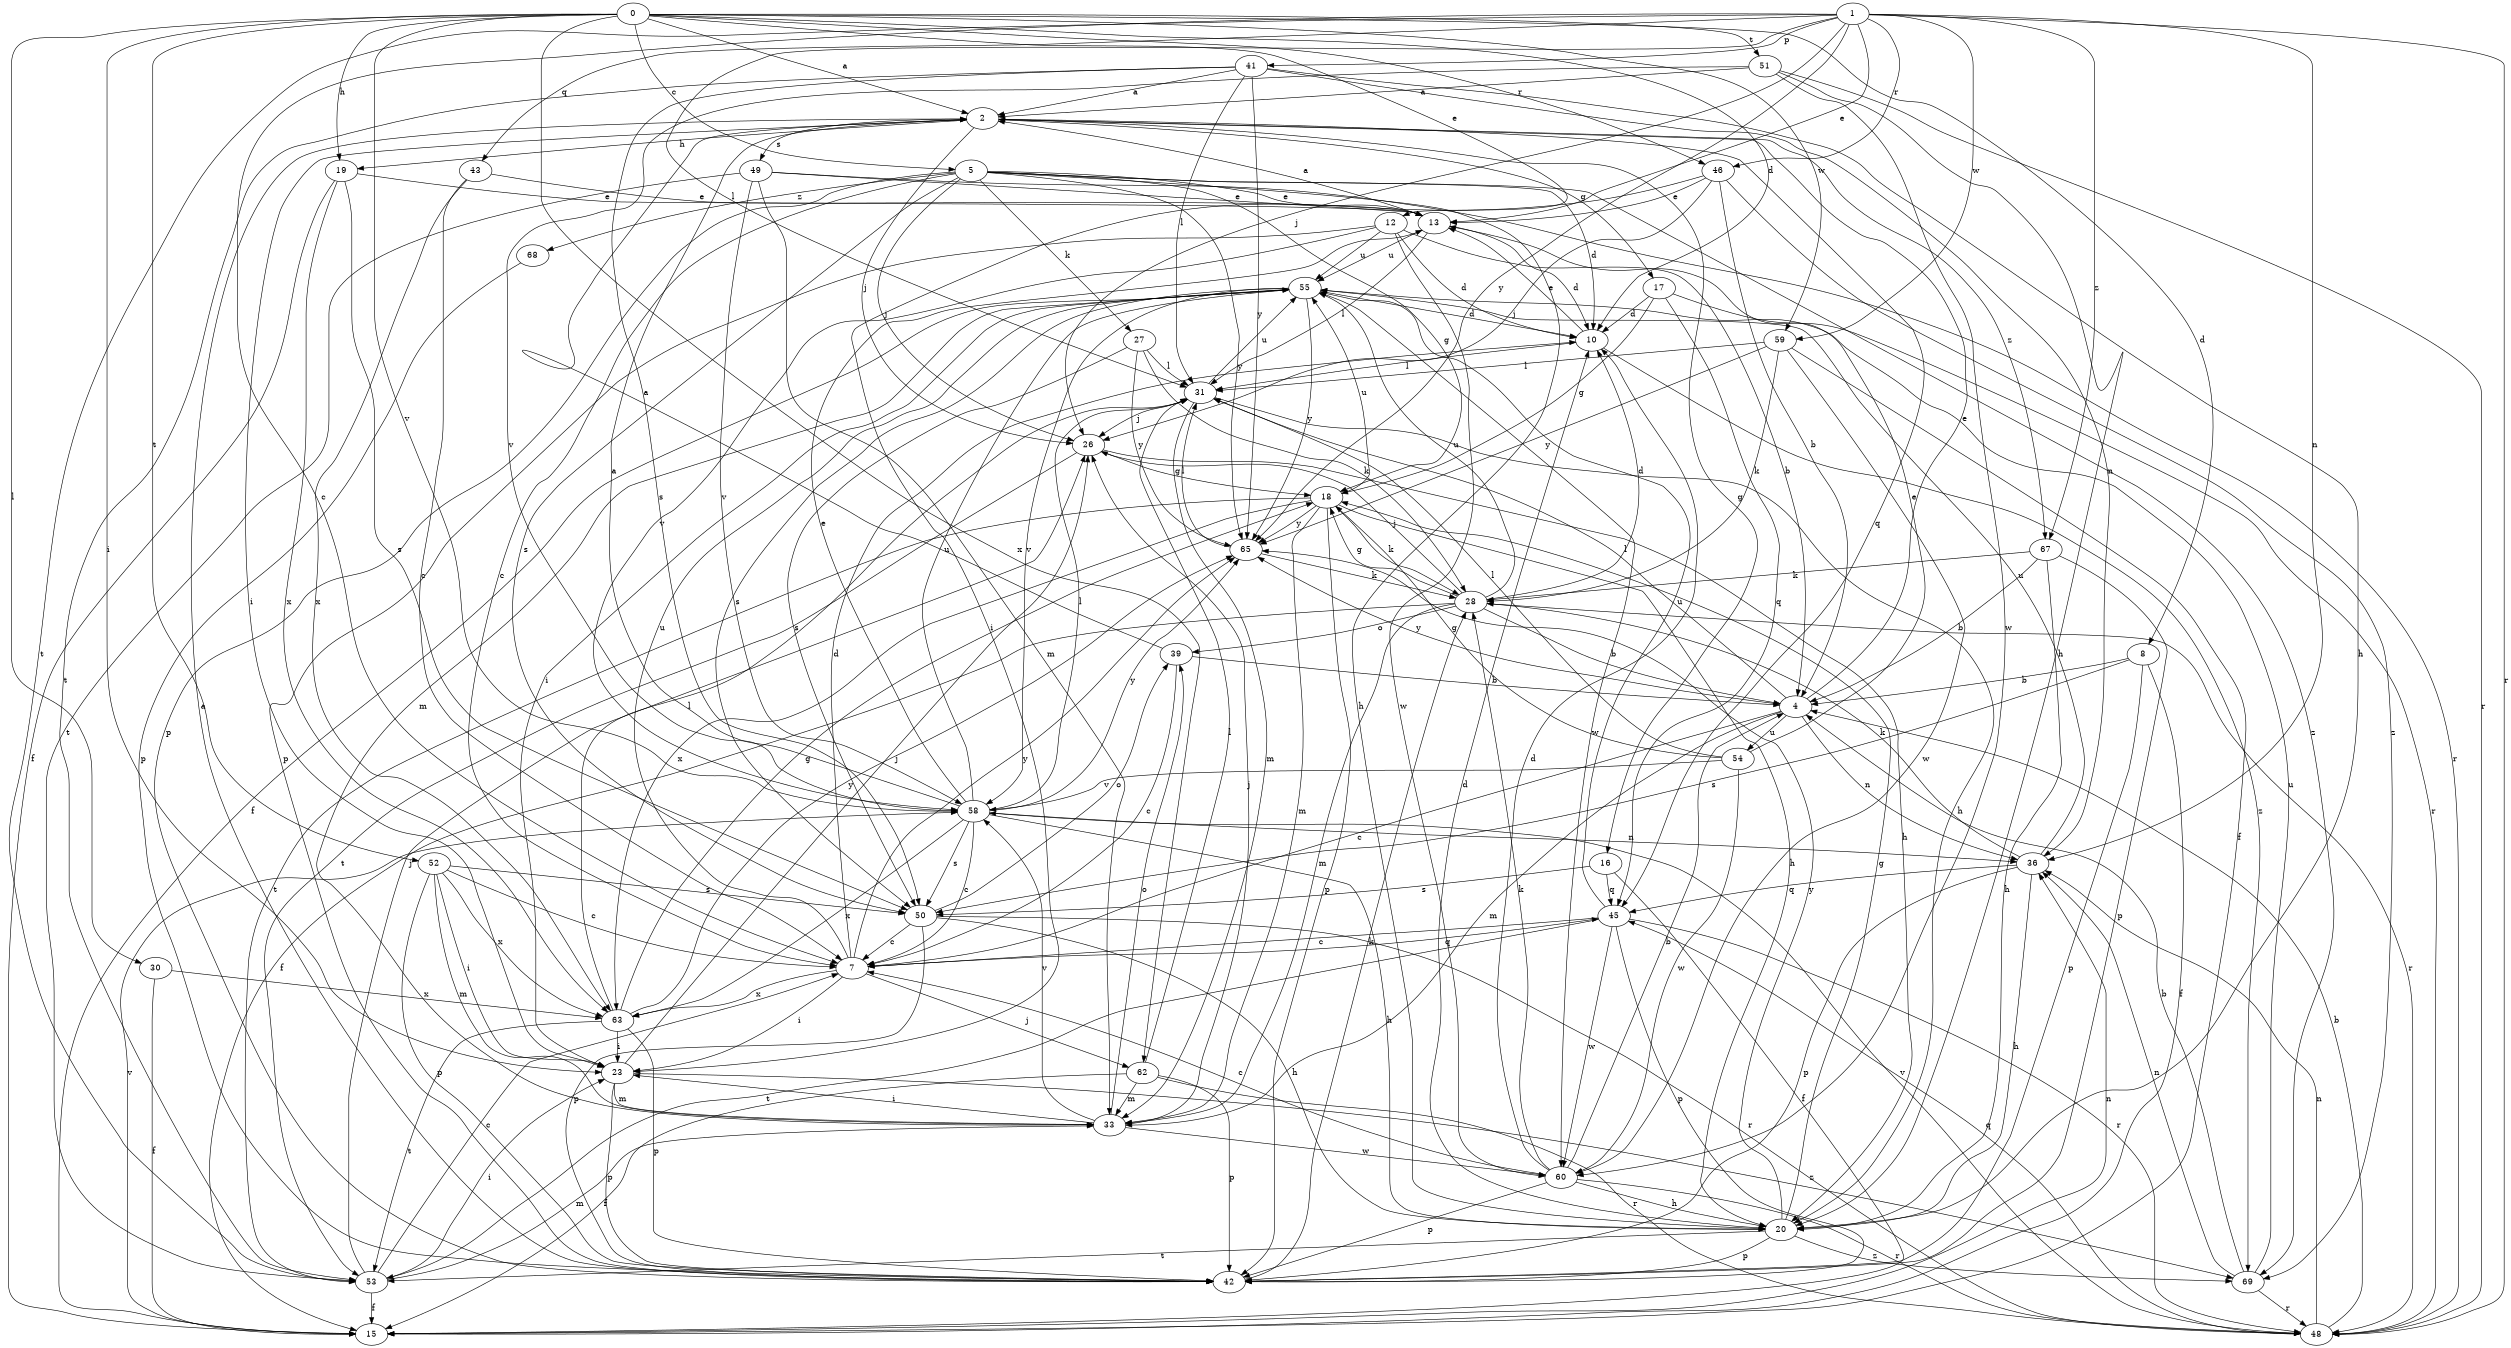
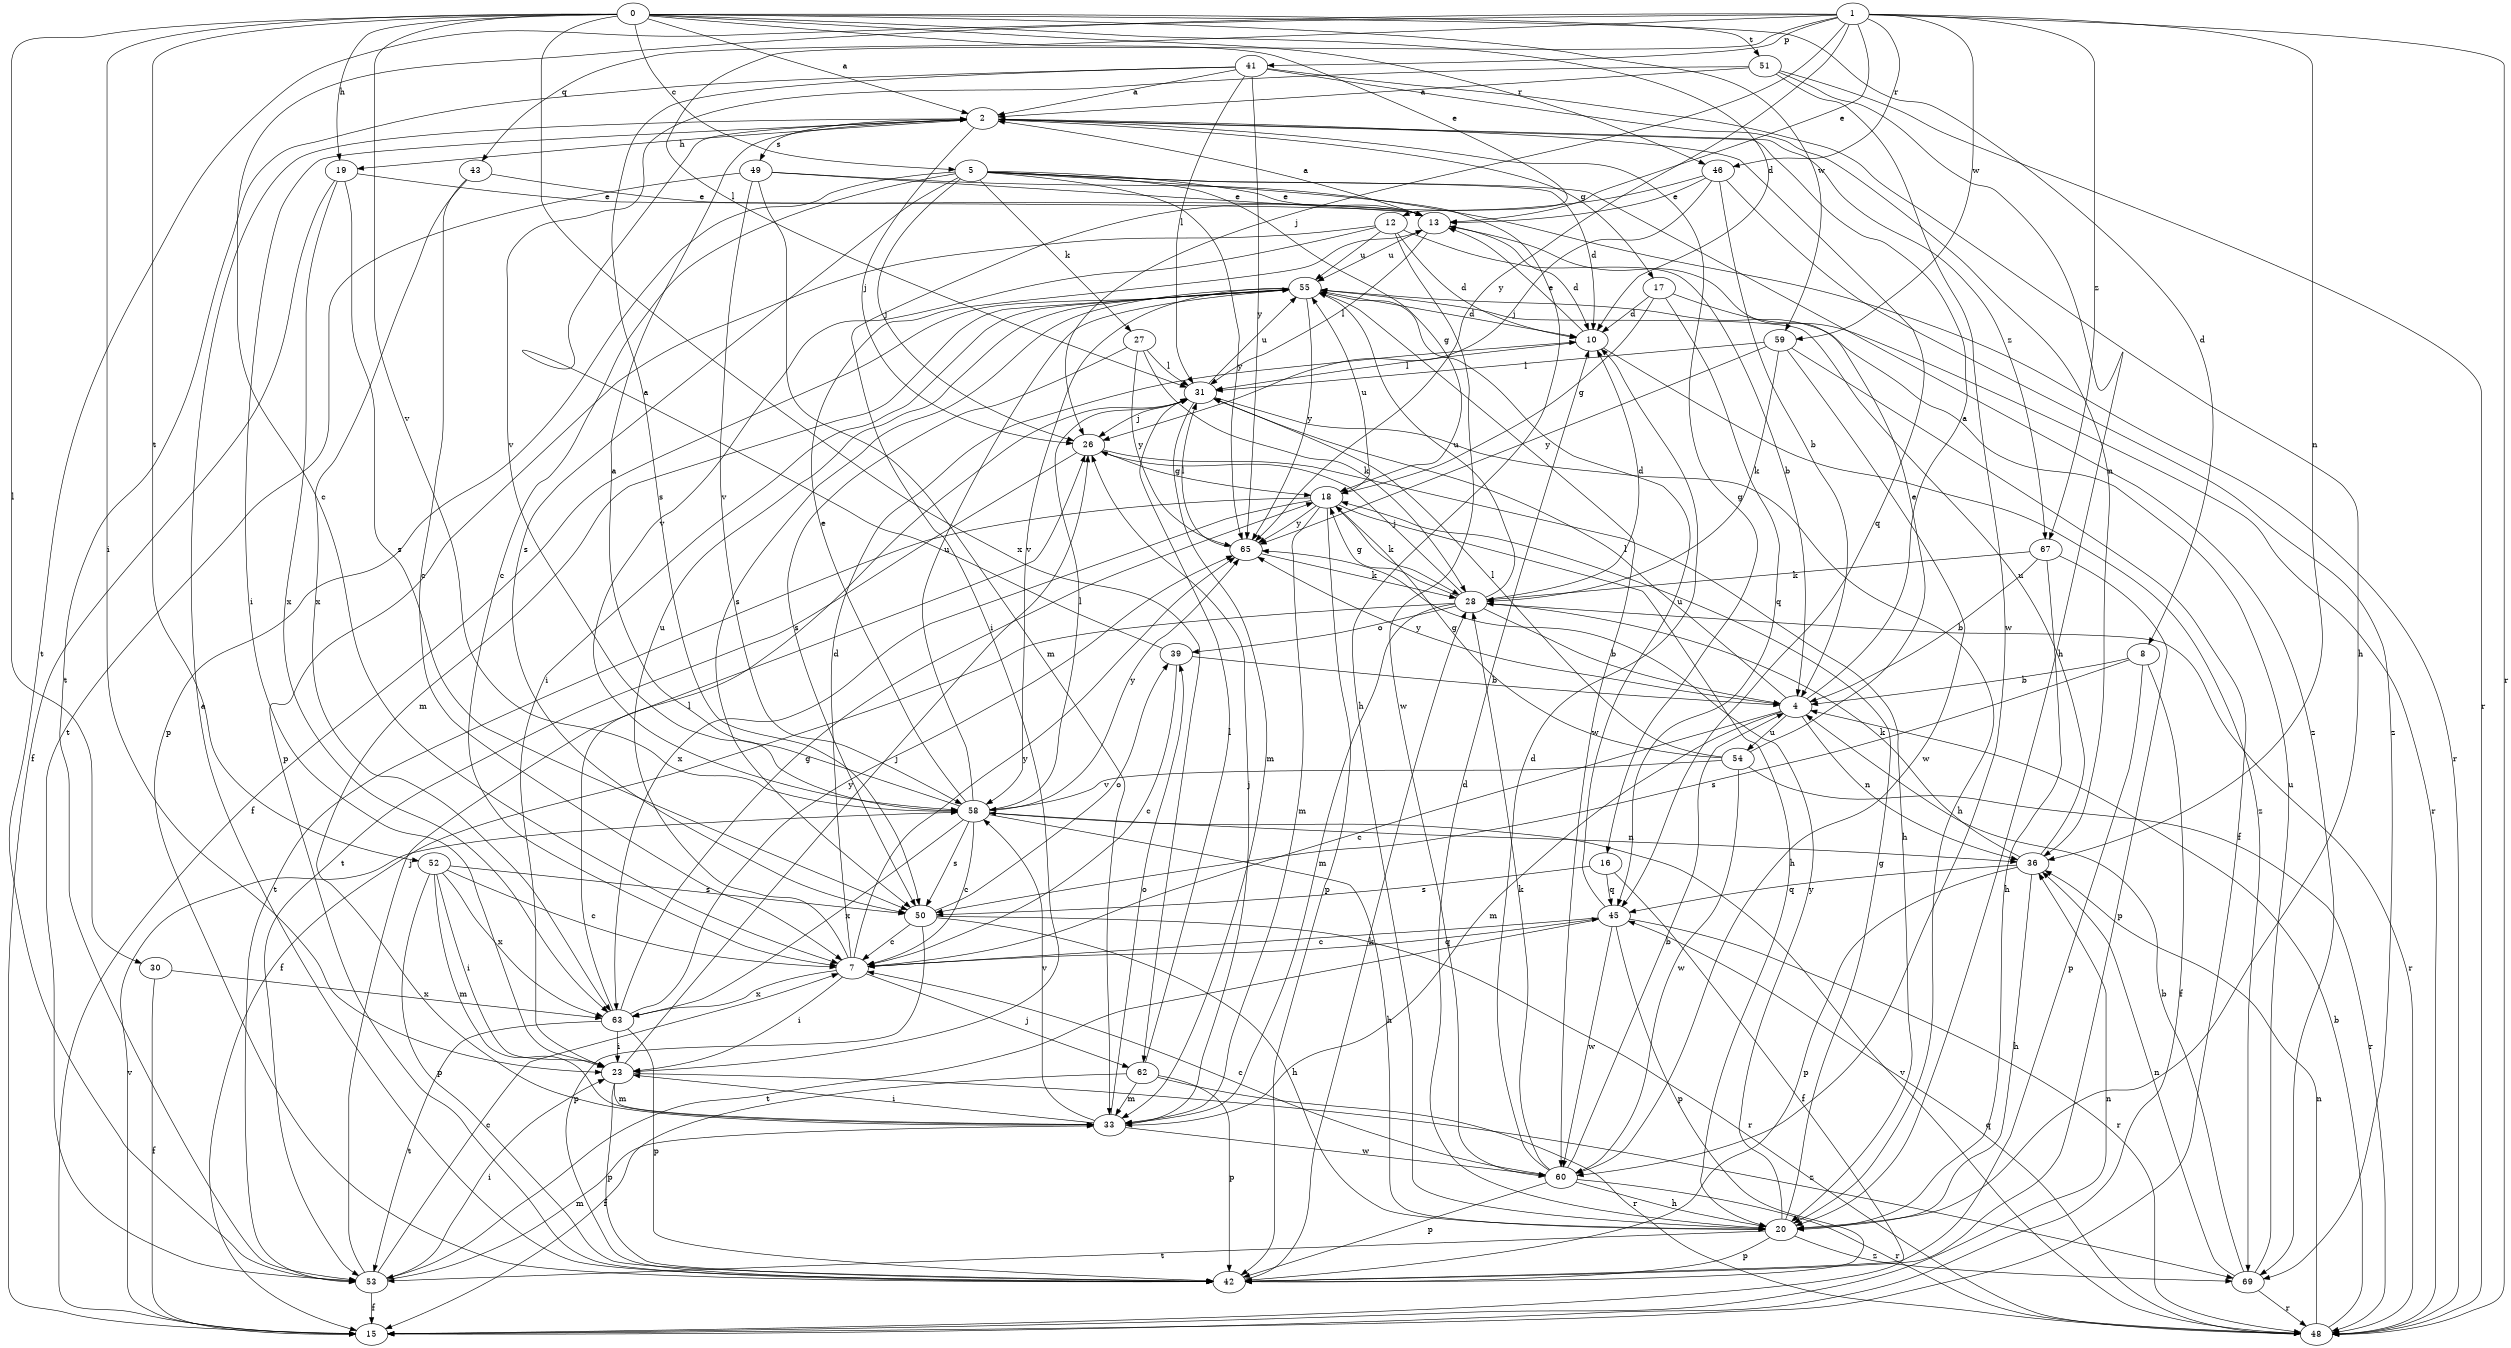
(533, 256) -> none
(1965, 419) -> (1965, 419)
none -> (2265, 861)
